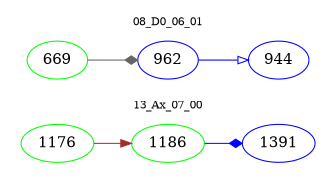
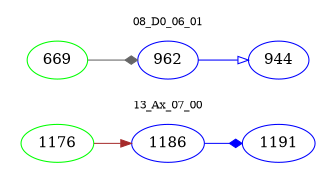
(168, 143) -> (168, 143)
(279, 143) -> (279, 143)
